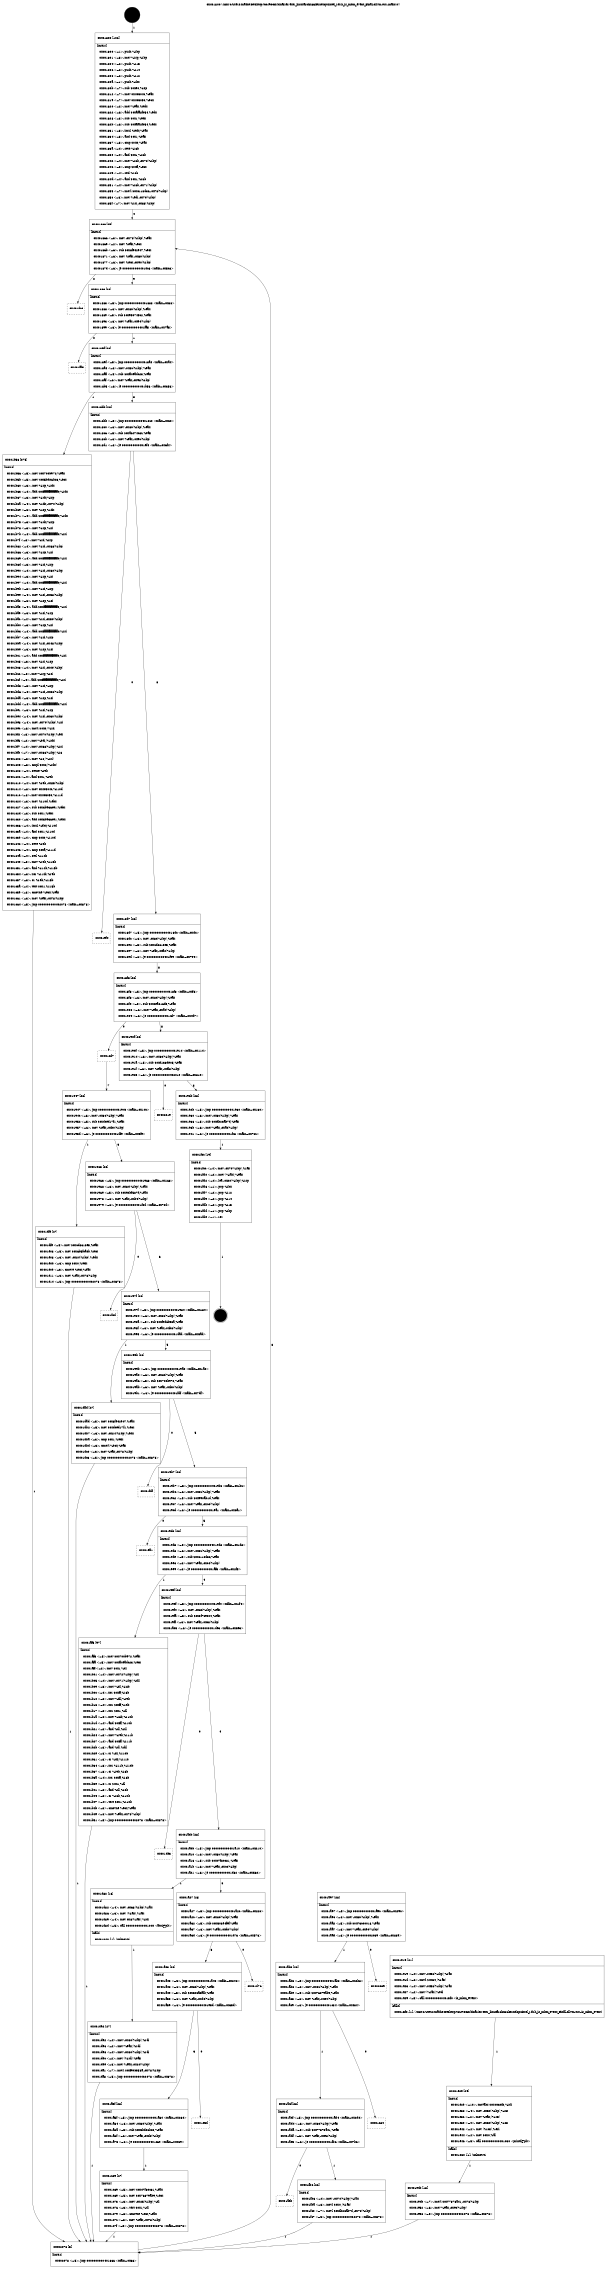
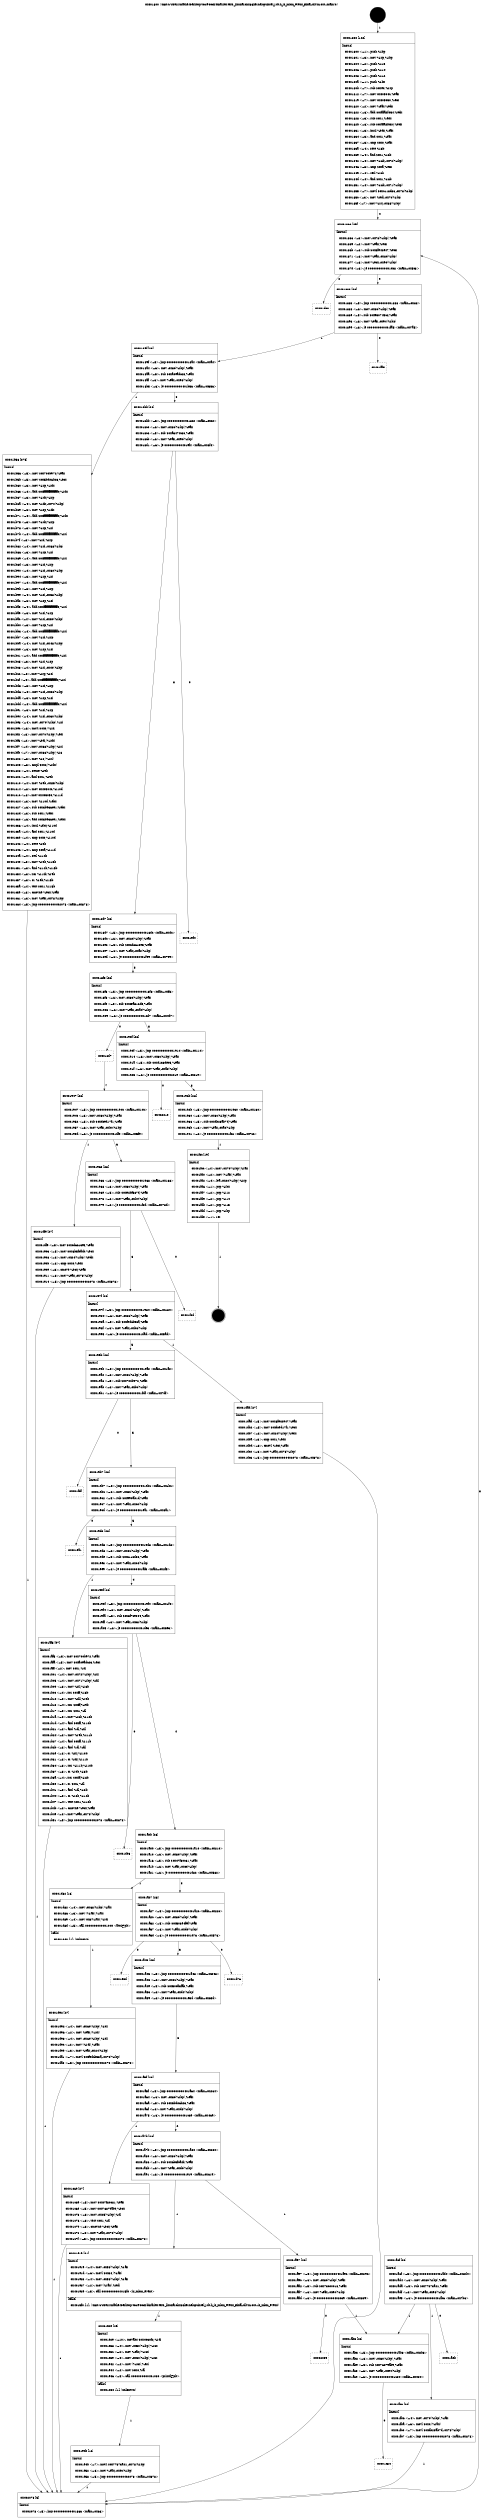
(320, 2054) -> (407, 2318)
(199, 2063) -> (130, 1955)
none -> (176, 2156)
